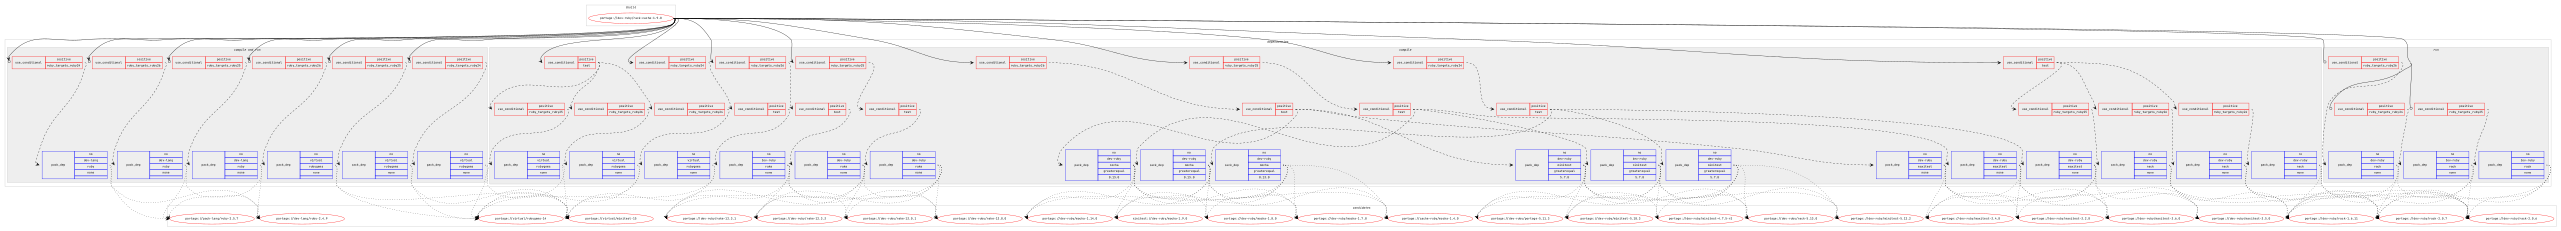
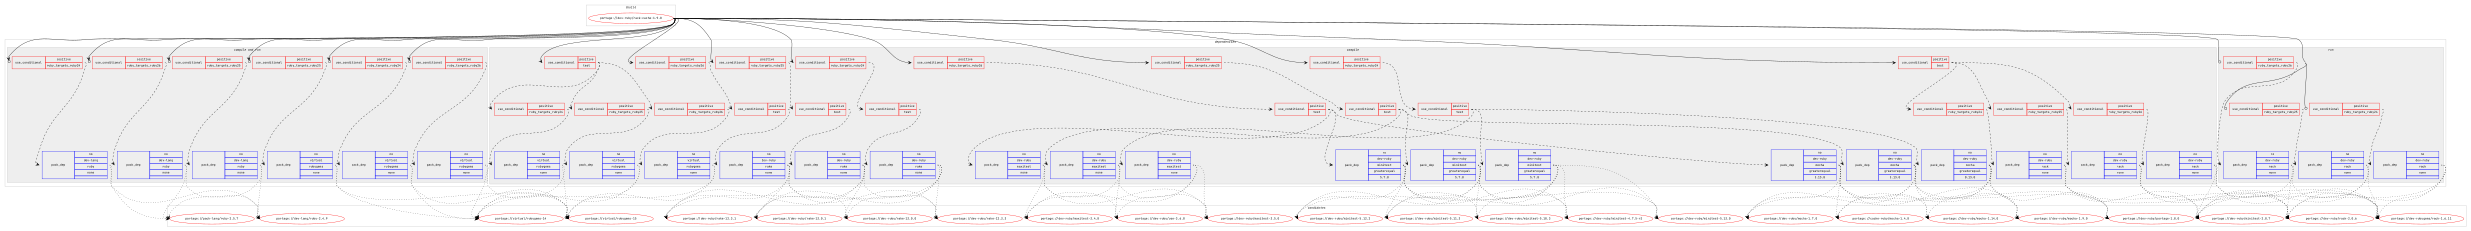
(611, 219) -> (611, 219)
(1160, 219) -> (2061, 219)
(1250, 219) -> (2151, 219)
(1521, 219) -> (1430, 219)
(1791, 219) -> (1701, 219)
(2061, 219) -> none
(2151, 219) -> (1160, 219)
(2331, 219) -> (2422, 219)
(2422, 219) -> (2241, 219)
